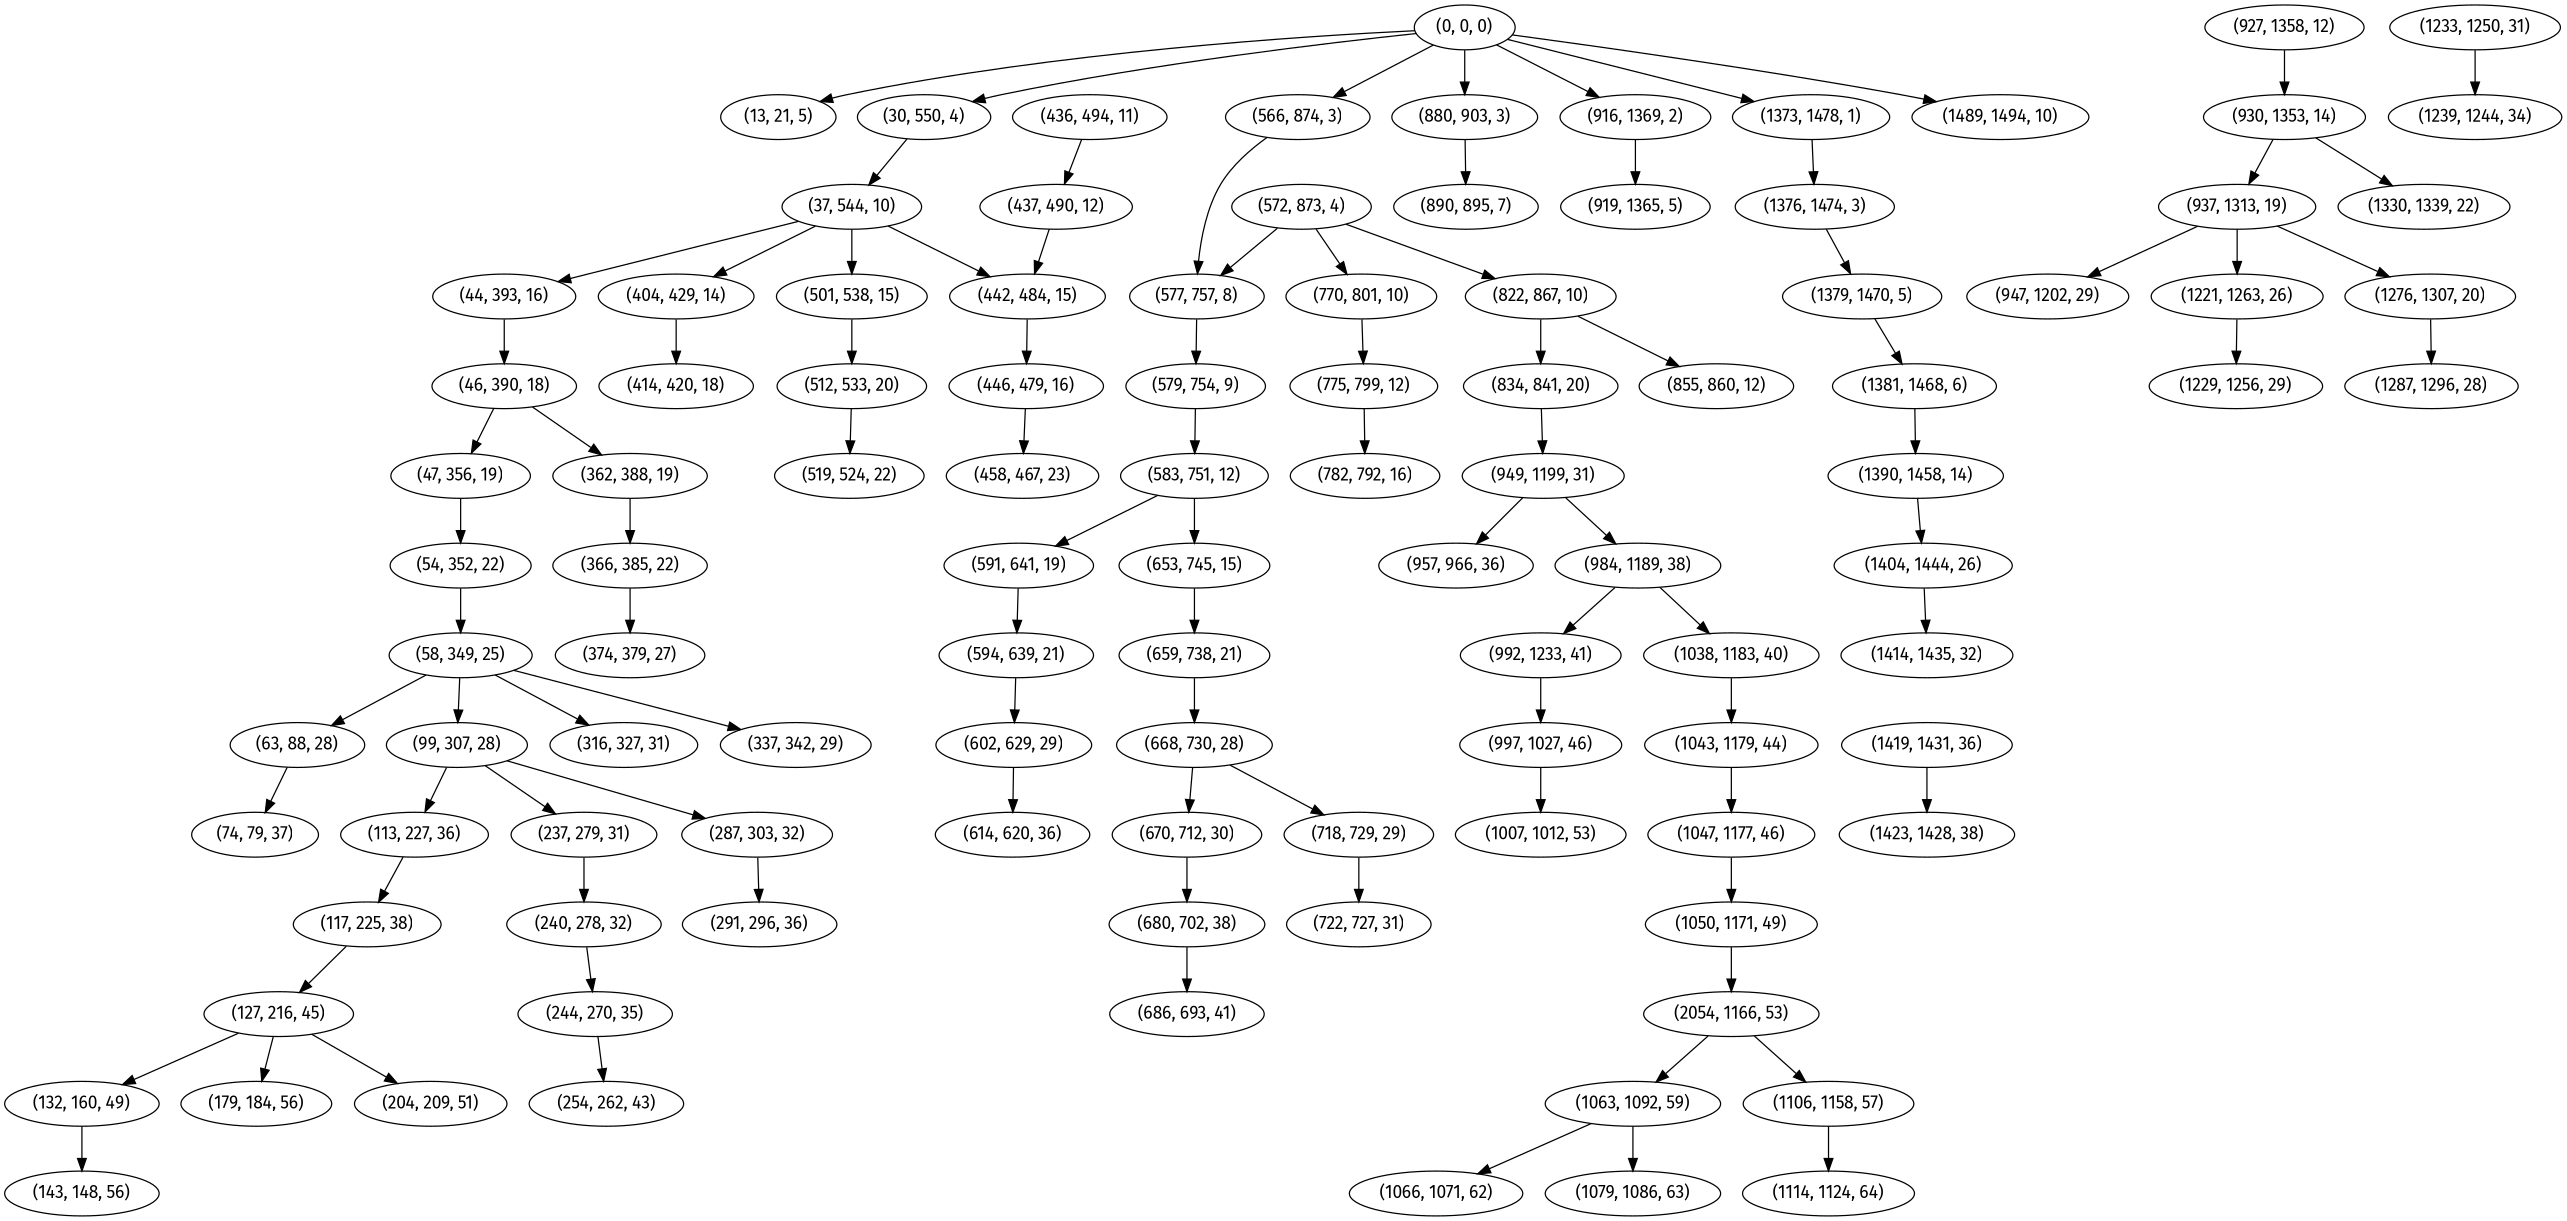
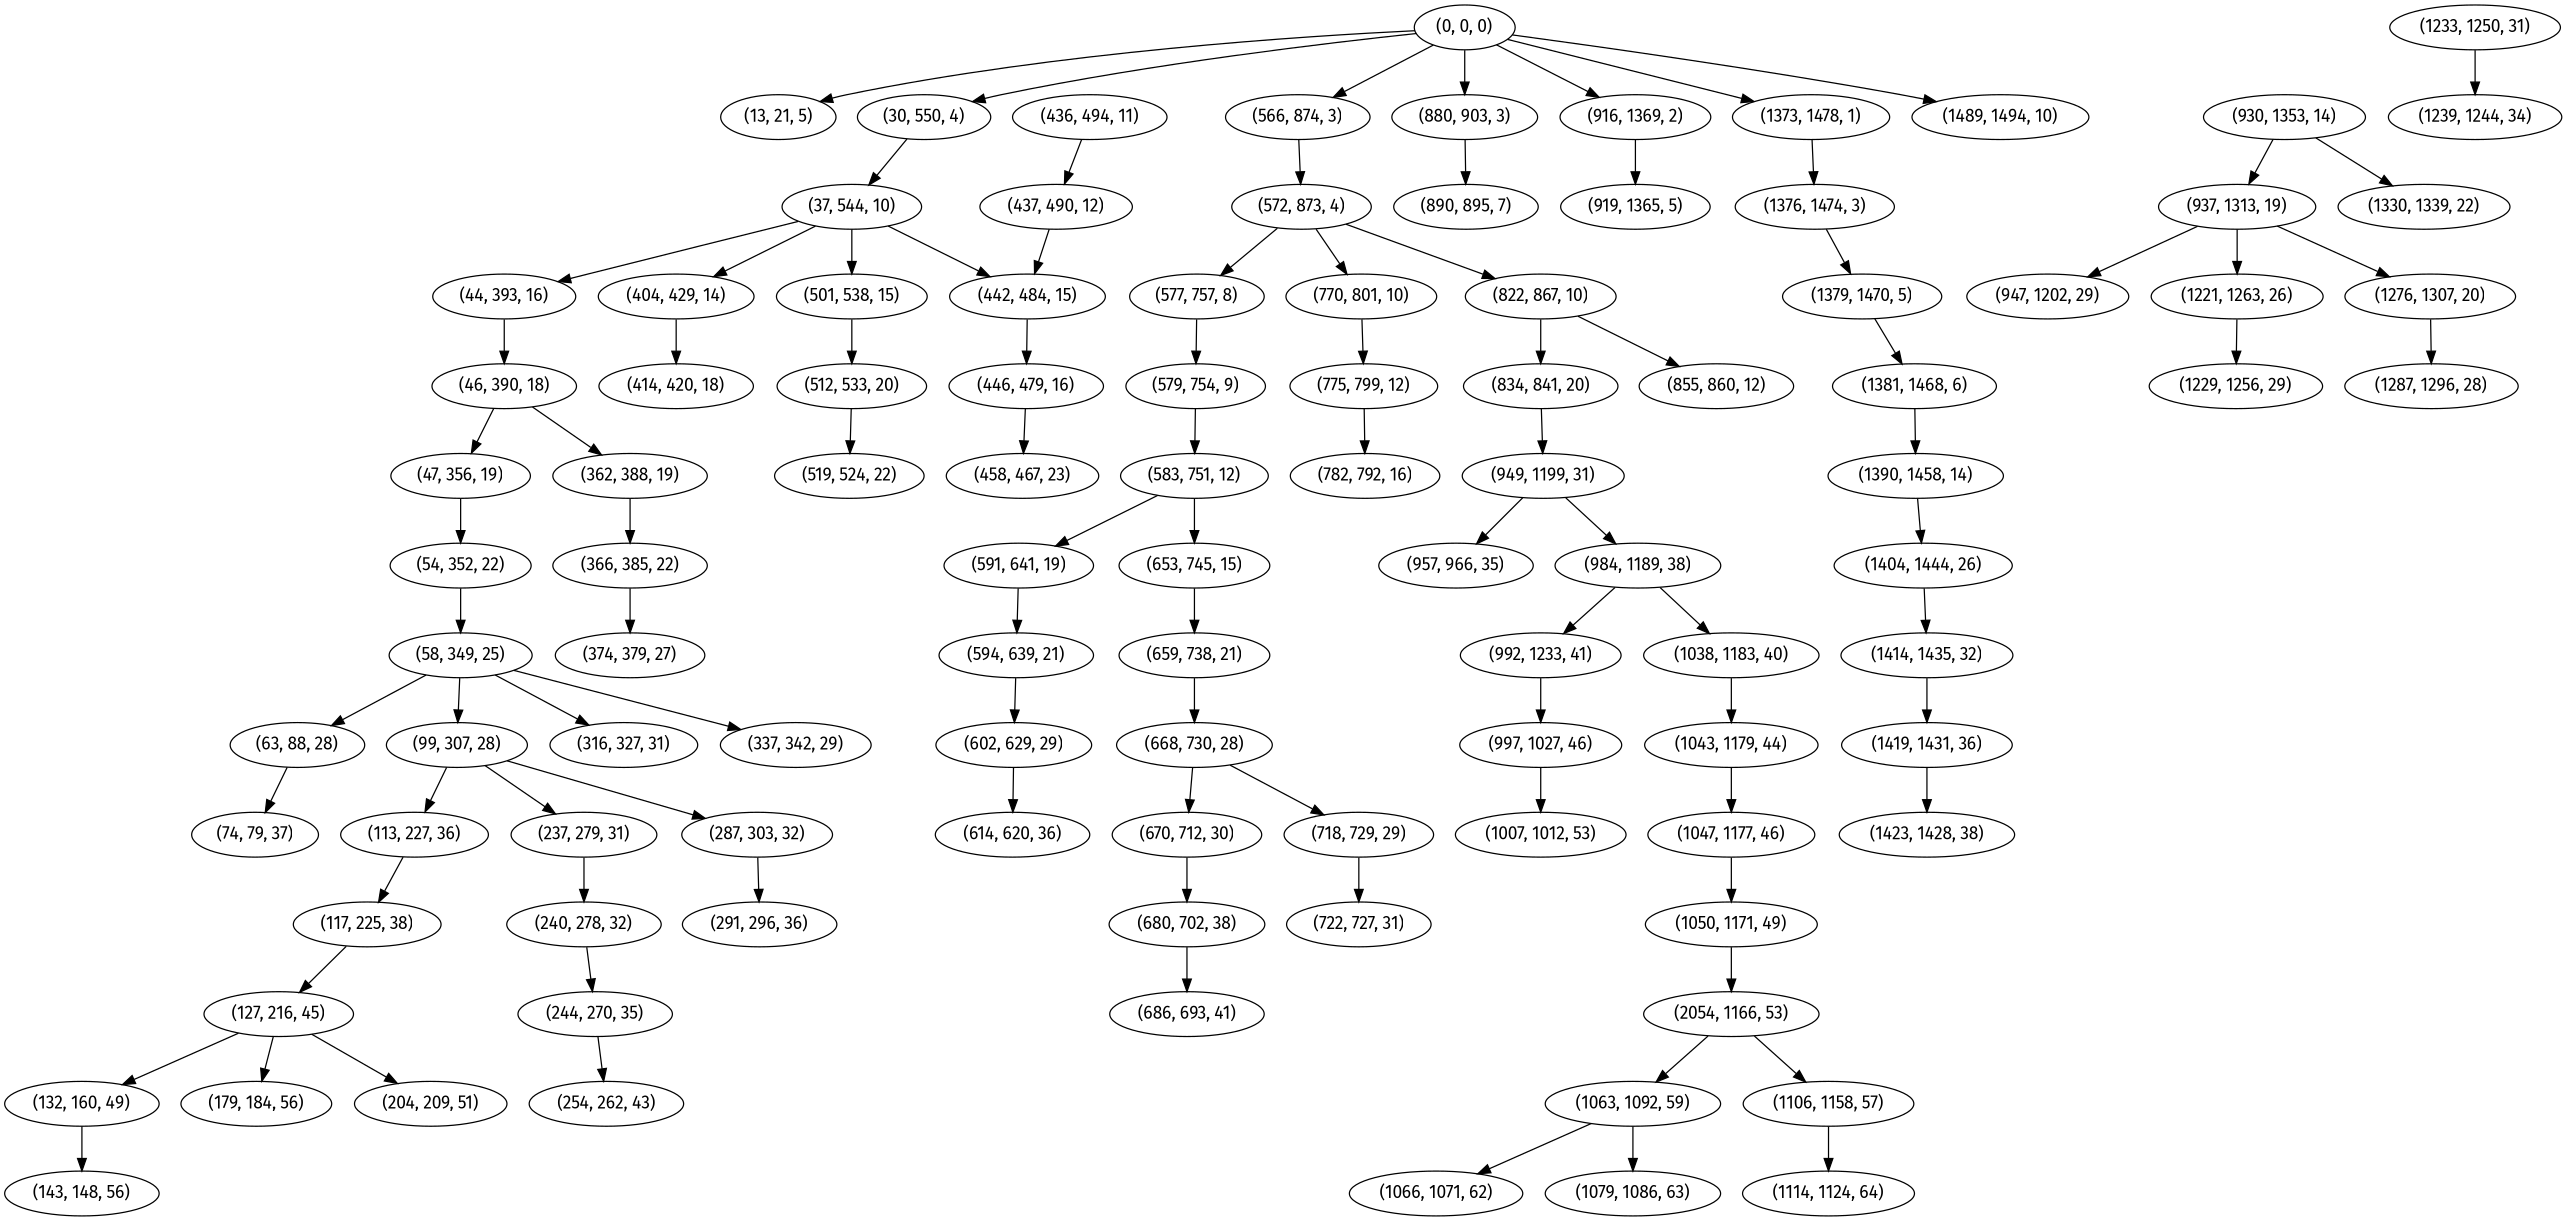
(2284, 27) -> none
(1217, 191) -> (1299, 156)
(1456, 566) -> (1456, 566)
none -> (1927, 694)
